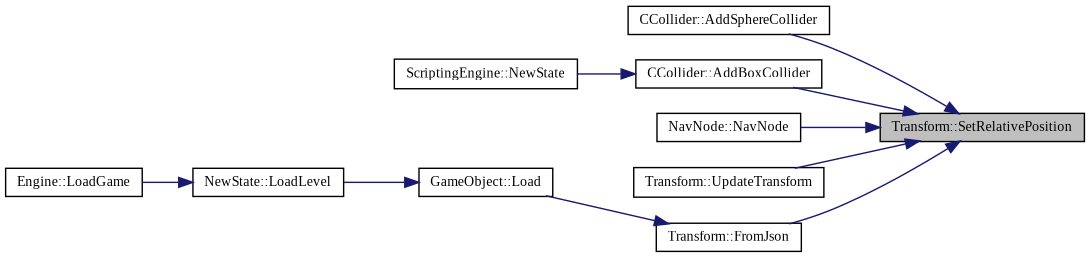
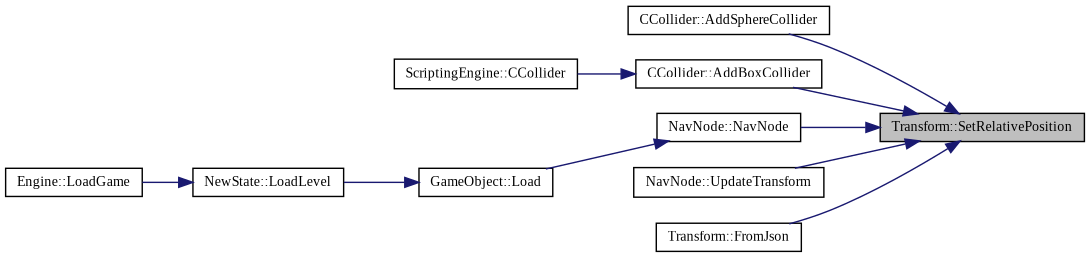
(486, 74) -> (486, 74)
(729, 182) -> (729, 182)
(600, 208) -> (600, 157)
